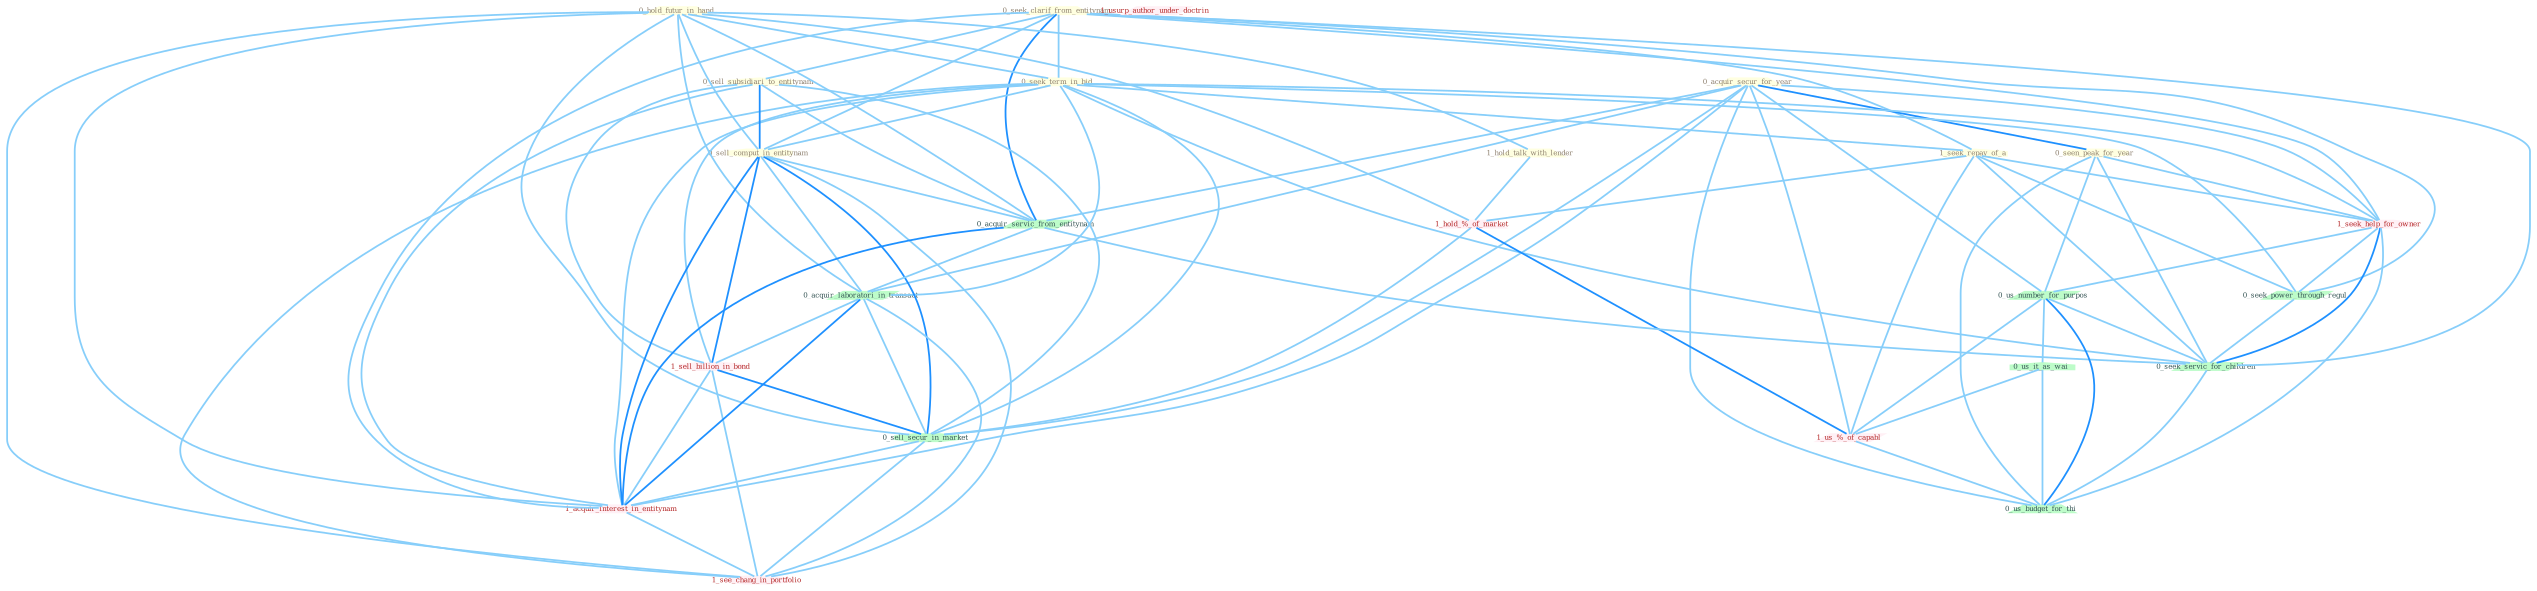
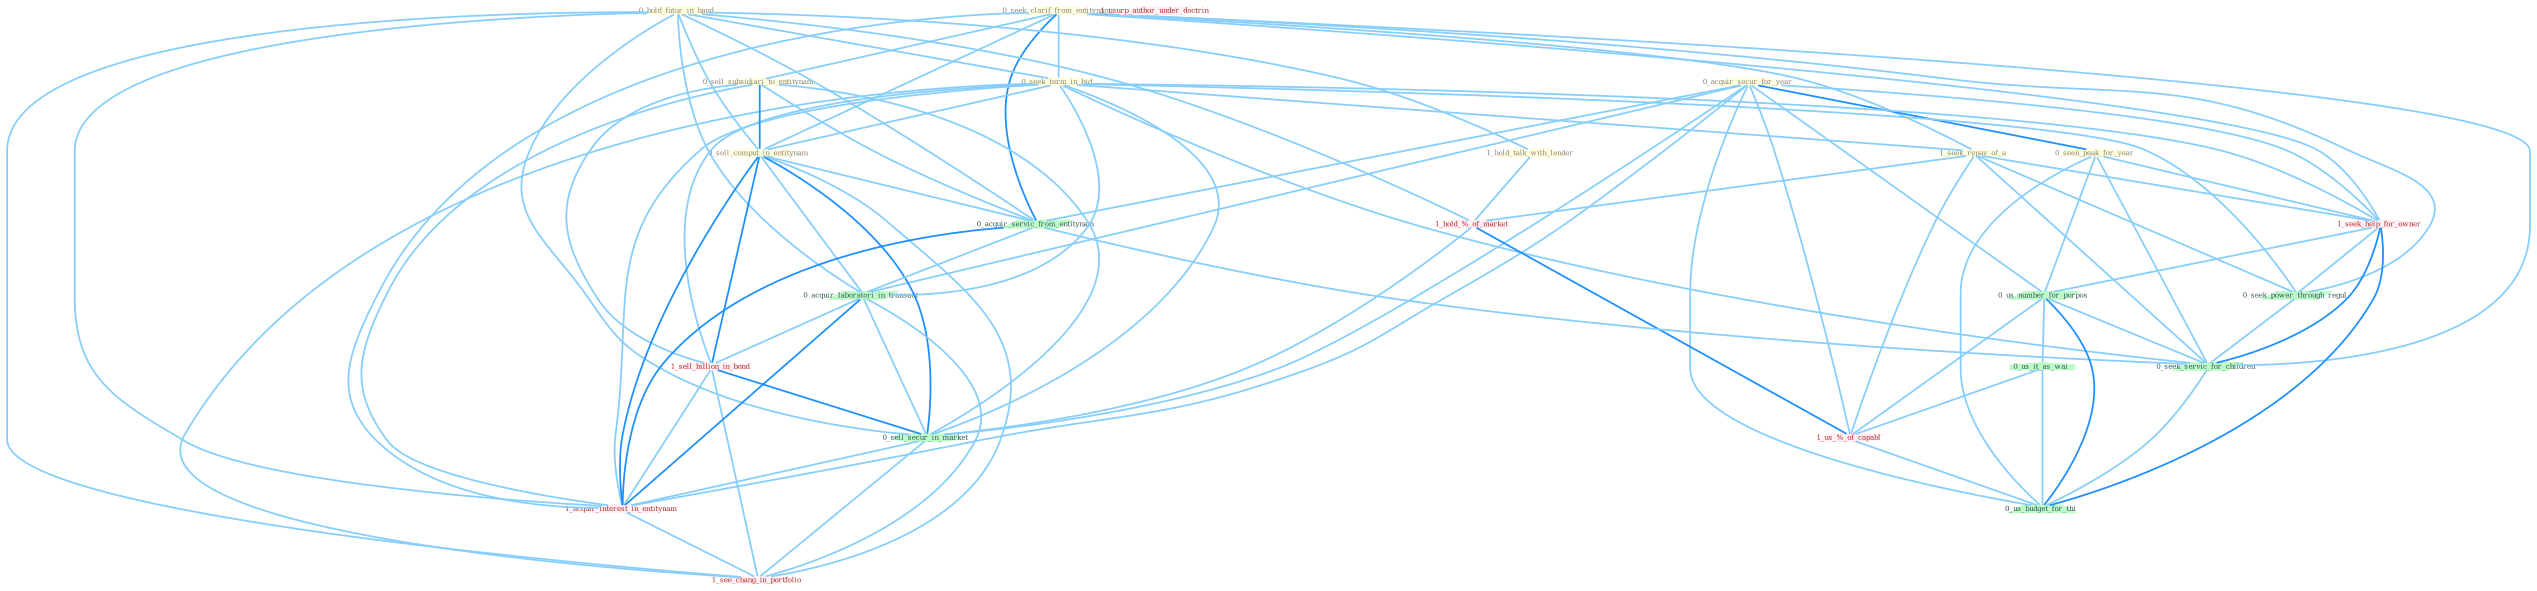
(2261, 411) -> (2261, 411)
